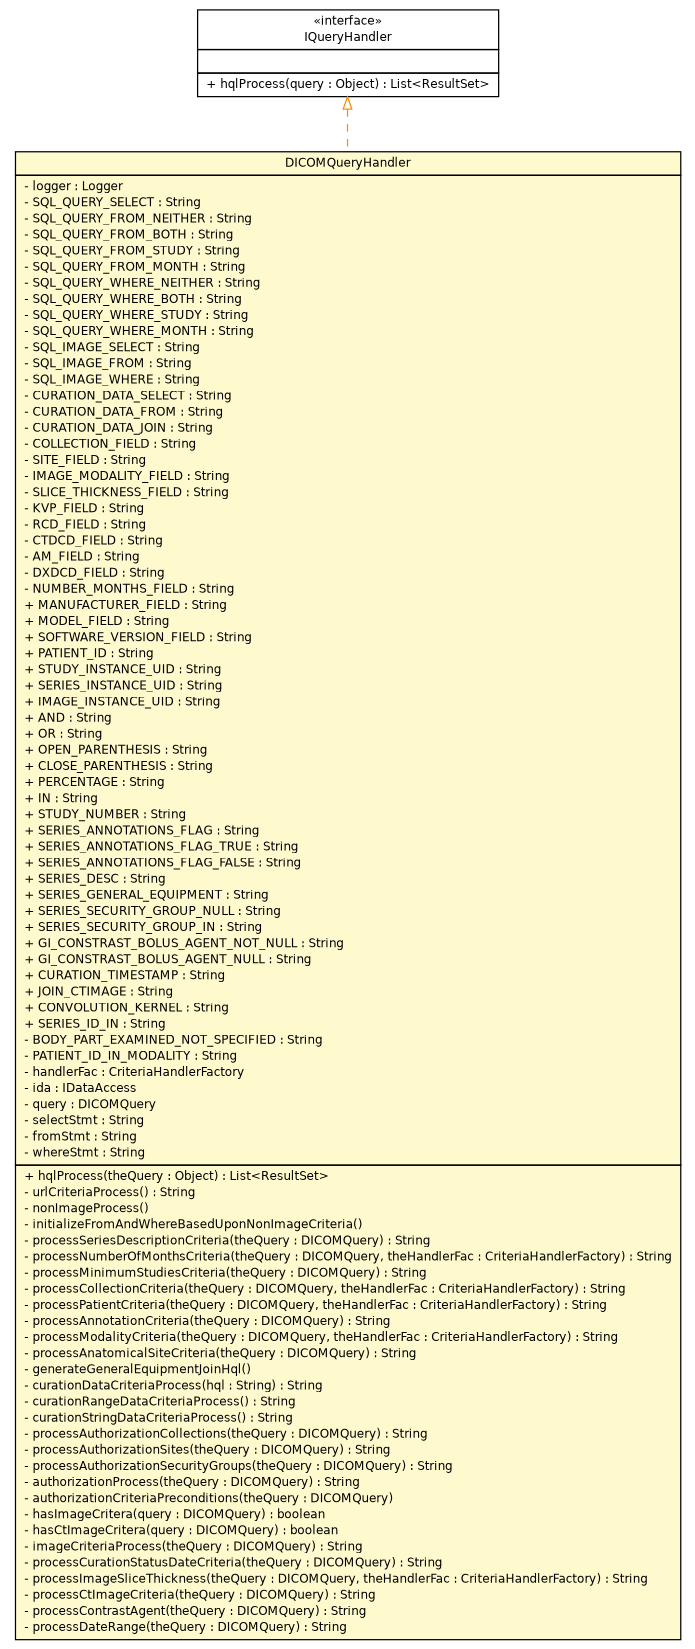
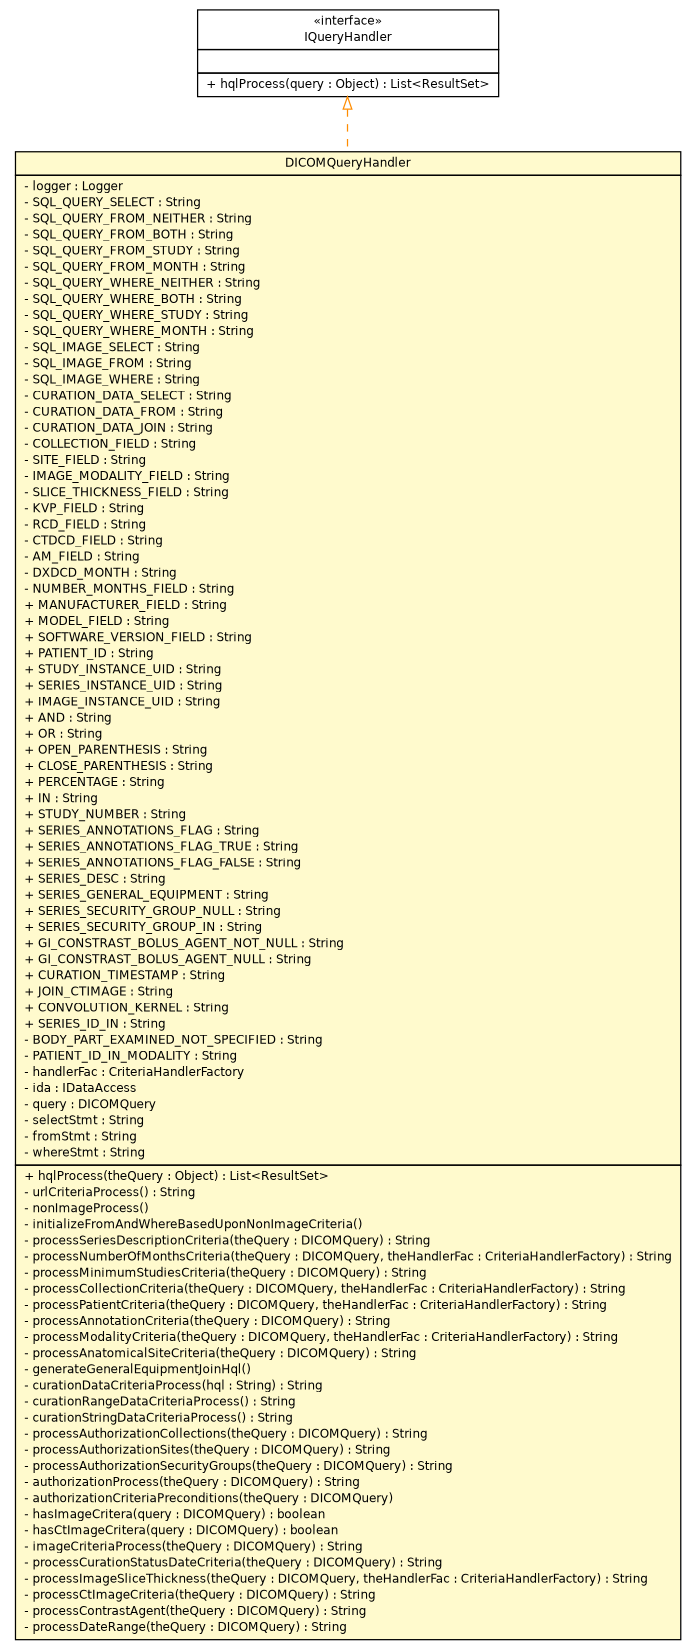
(95, 573) -> (101, 573)
